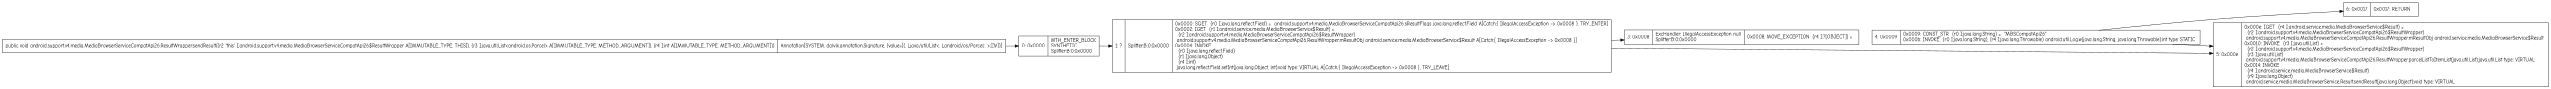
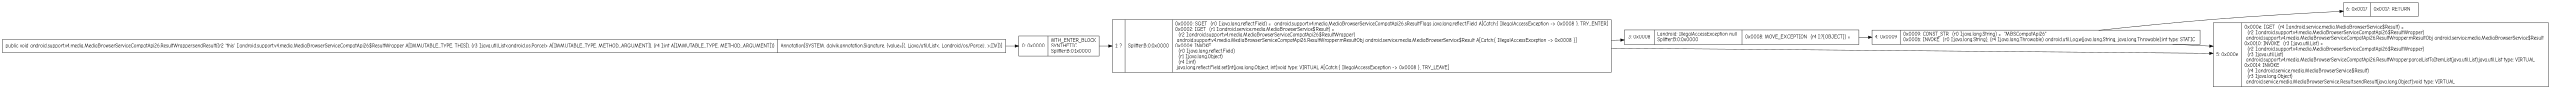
(1698, 34) -> (1697, 34)
none -> (1864, 37)
(1072, 51) -> (1071, 51)
(2269, 77) -> (2269, 77)
